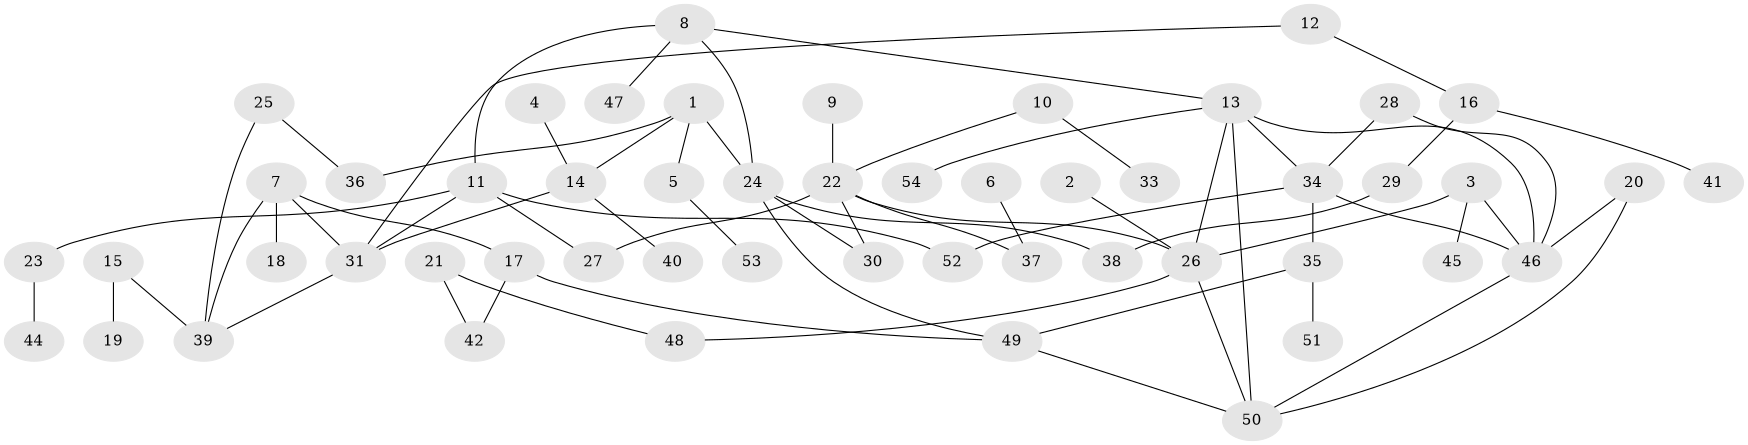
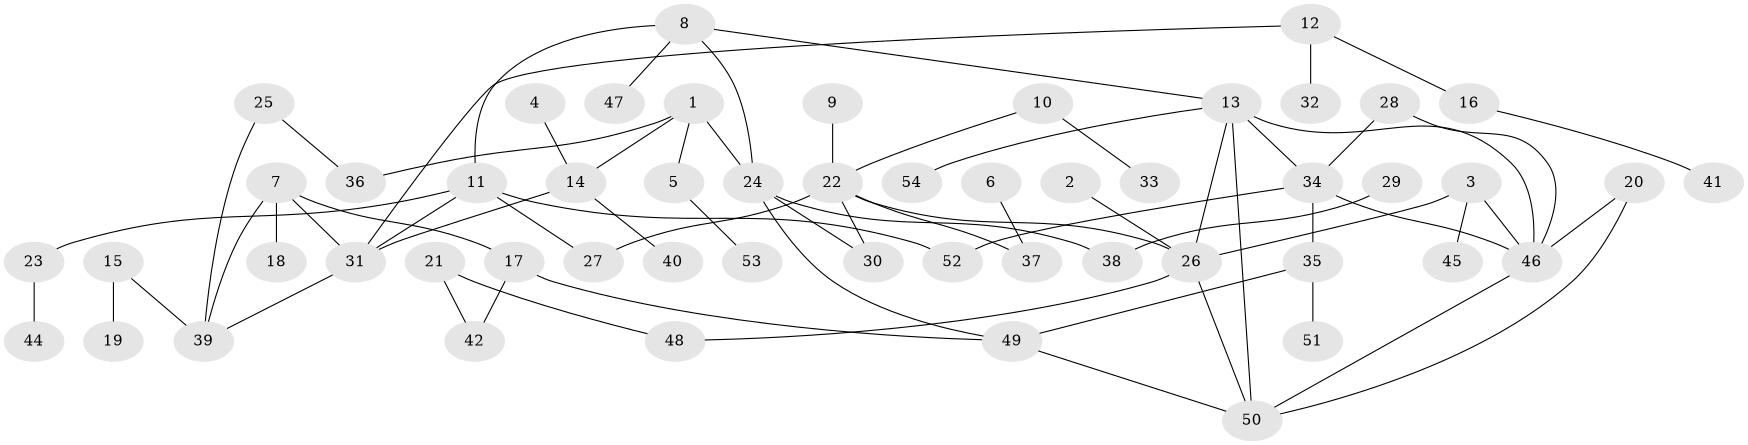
none -> (1311, 104)
(1431, 143) -> none
